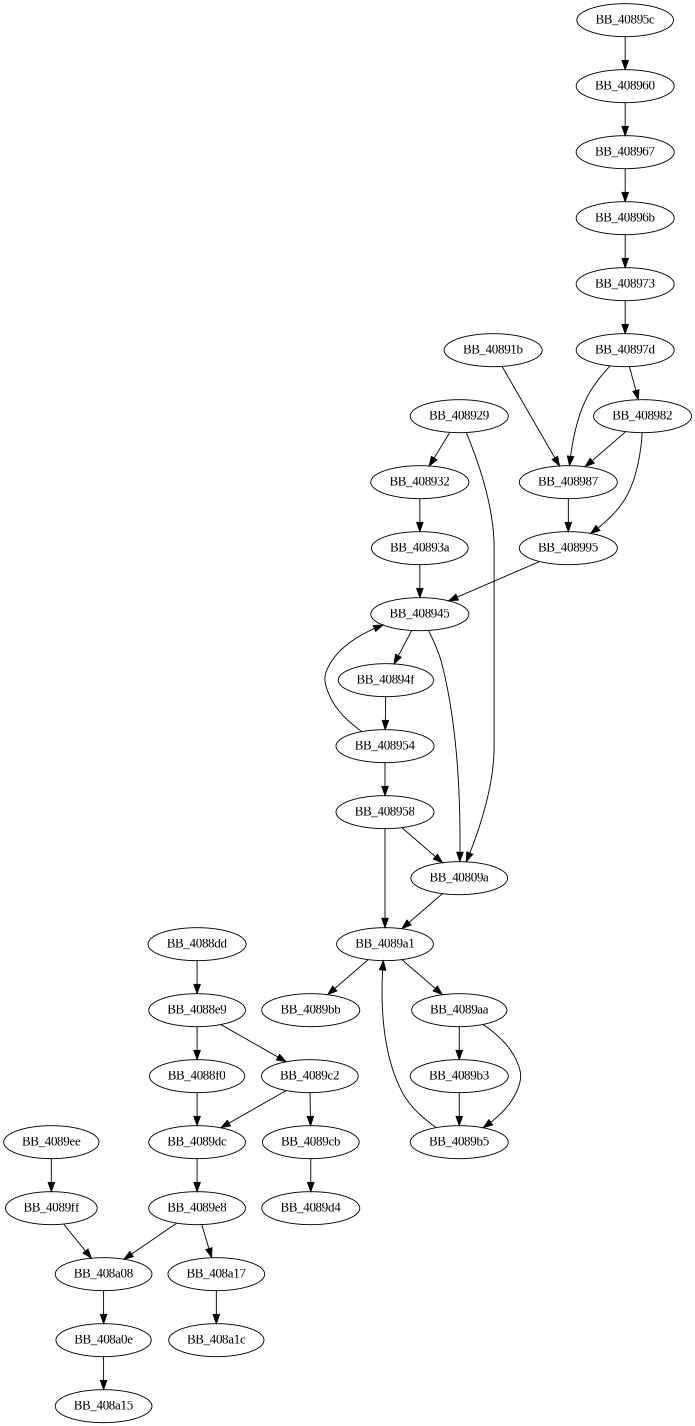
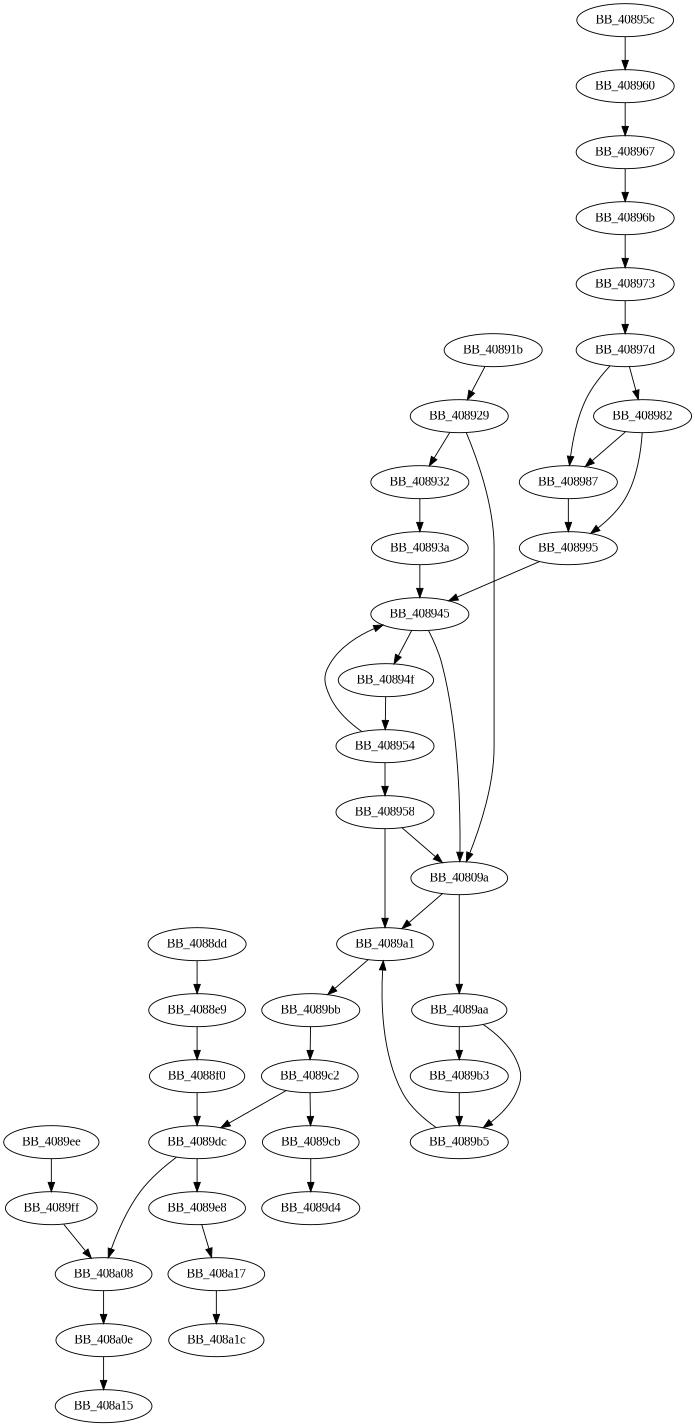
(528, 412) -> (478, 379)
(418, 974) -> (459, 939)
(249, 1041) -> (310, 1039)
(154, 1239) -> (136, 1198)
